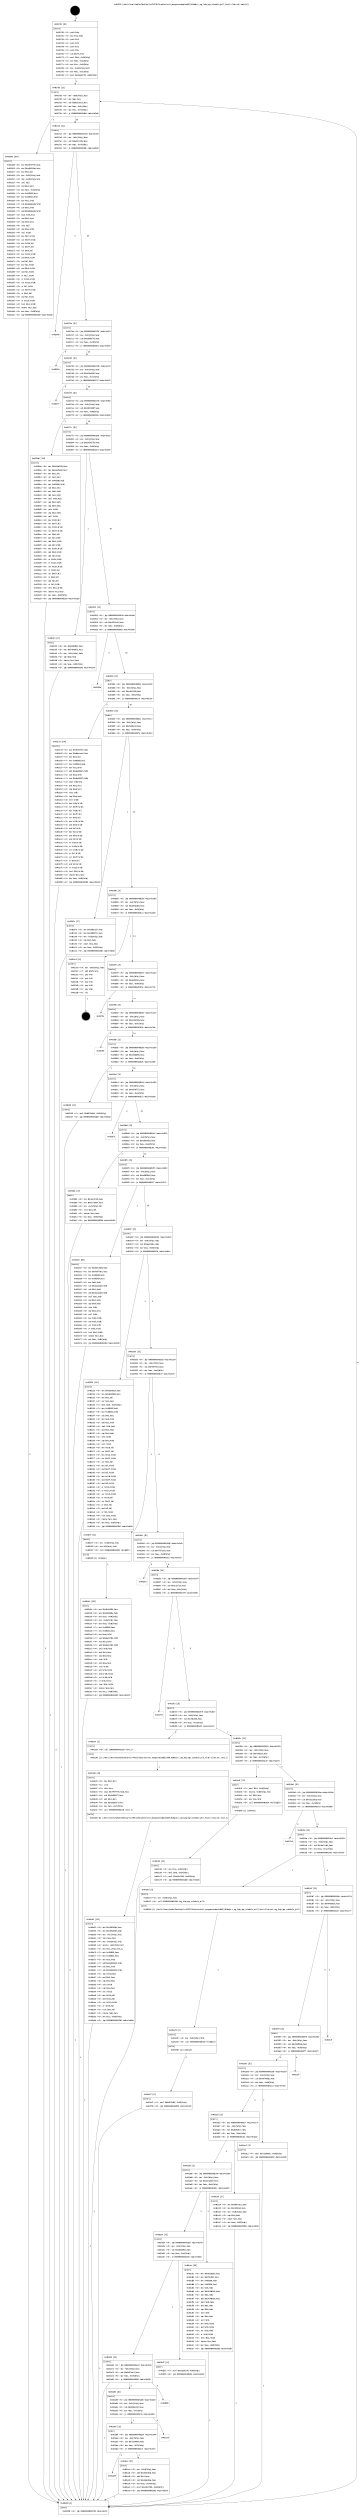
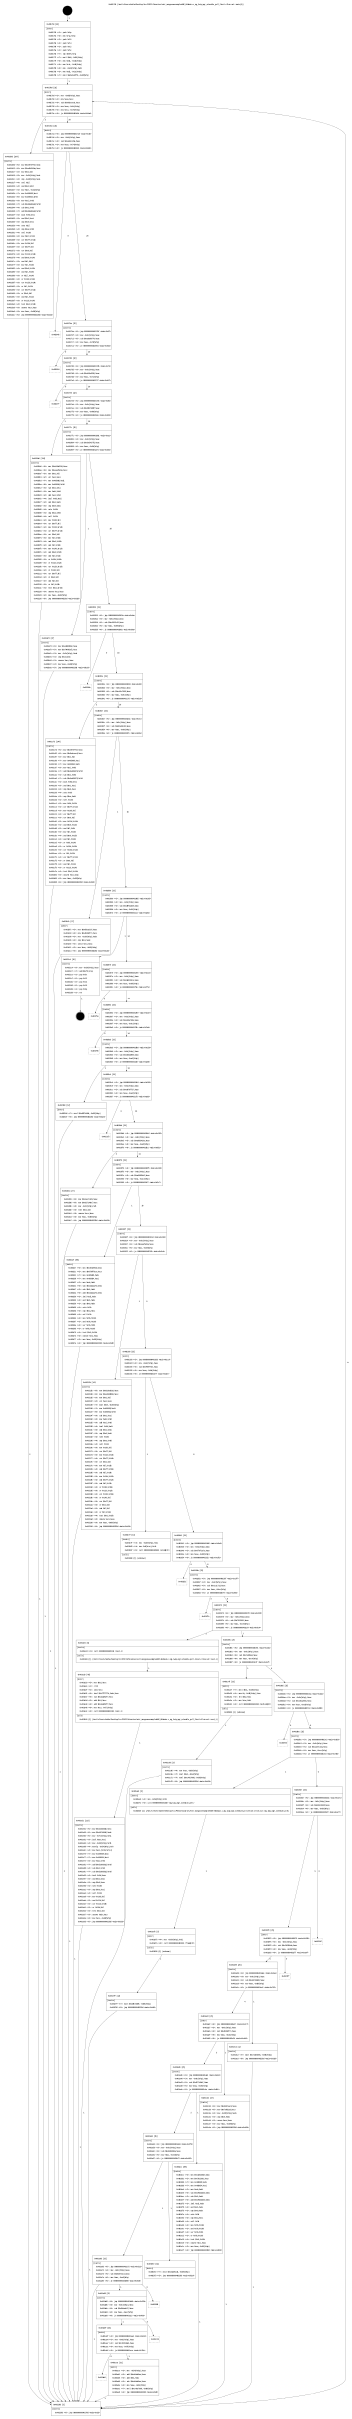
(106, 1648) -> none
